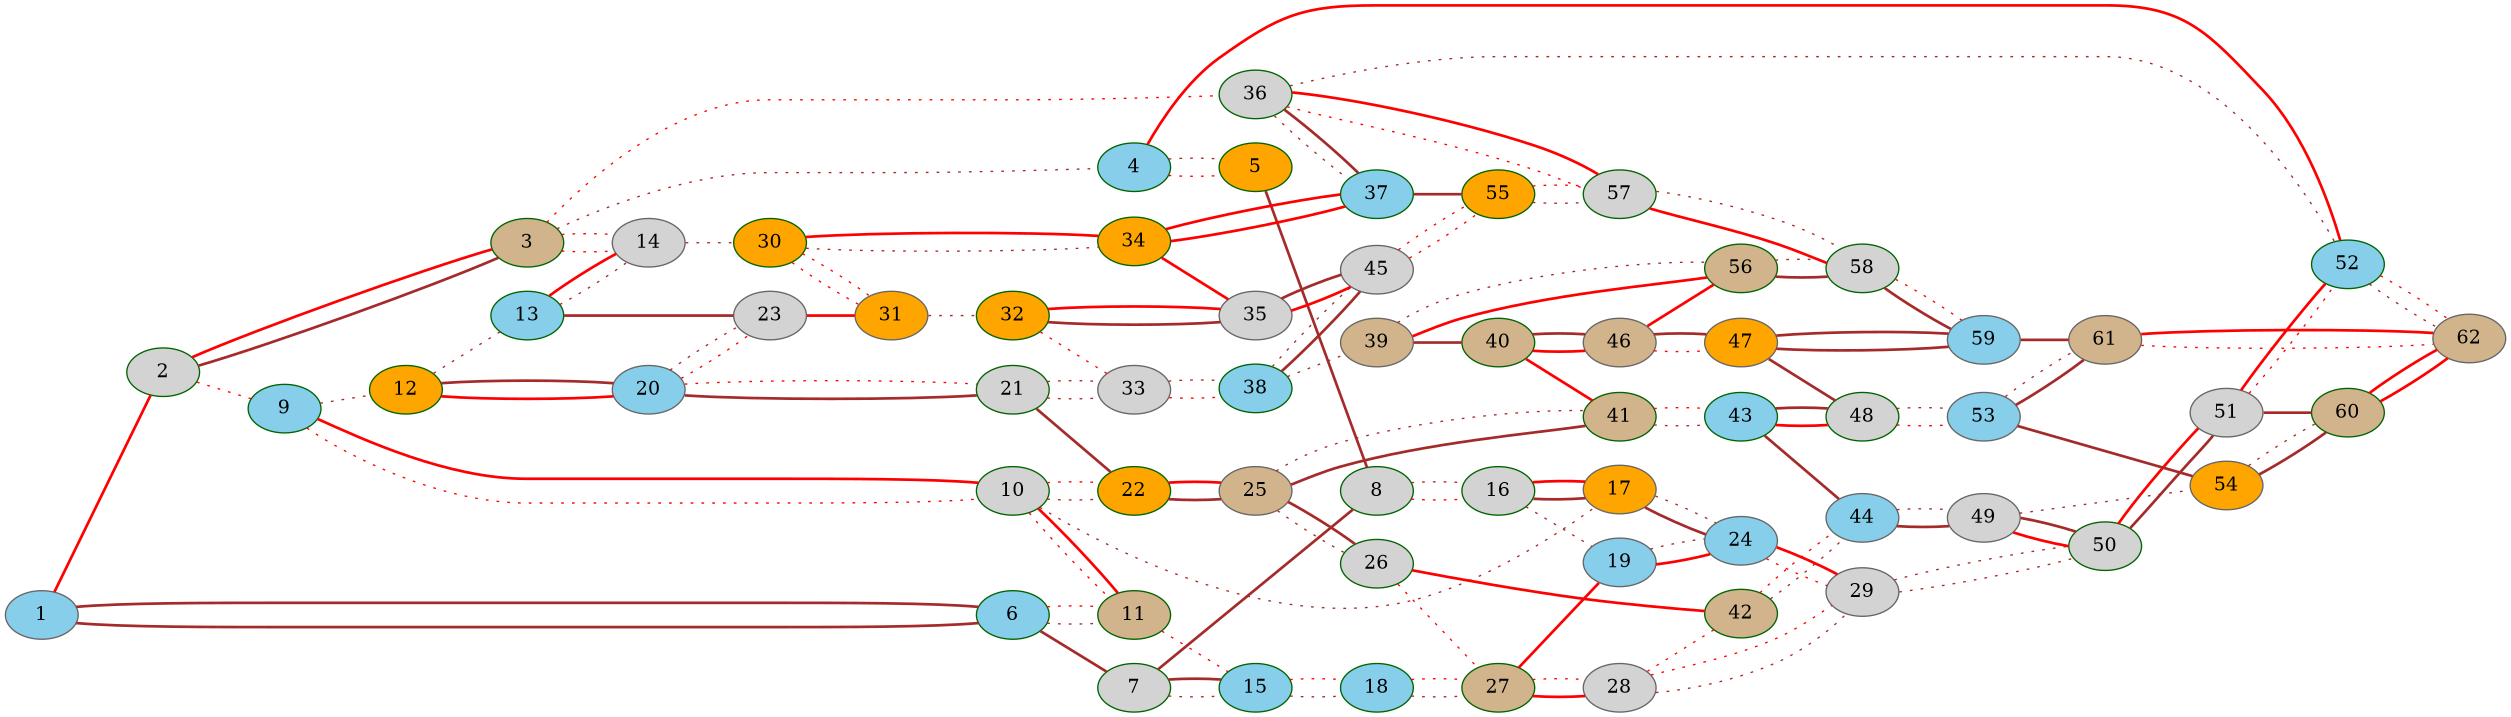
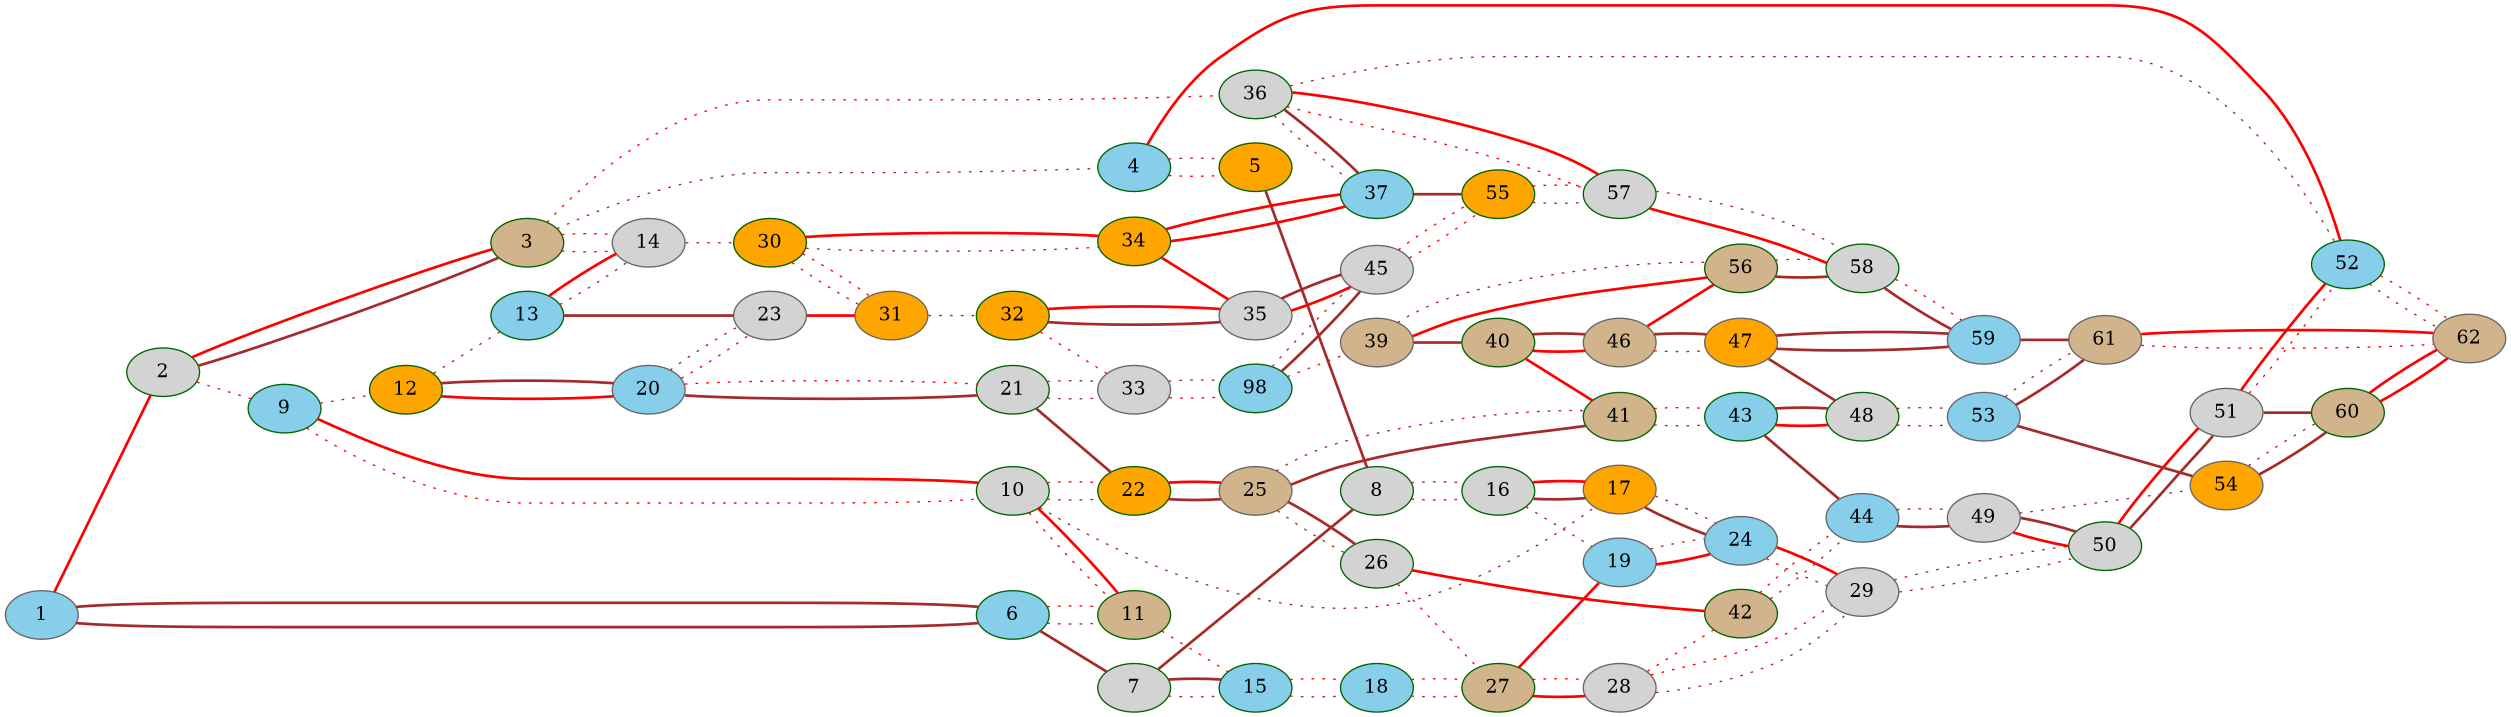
(1256, 388) -> (1256, 388)
